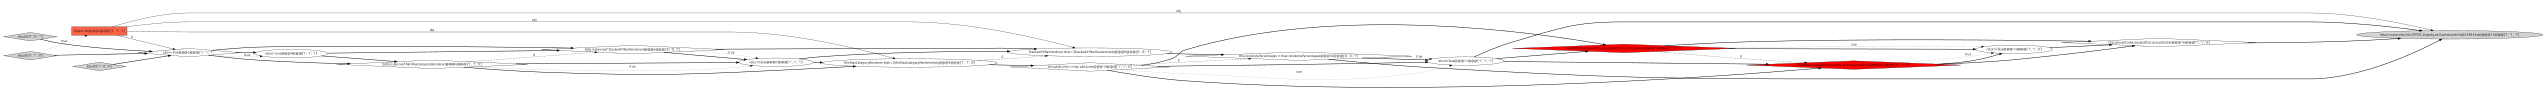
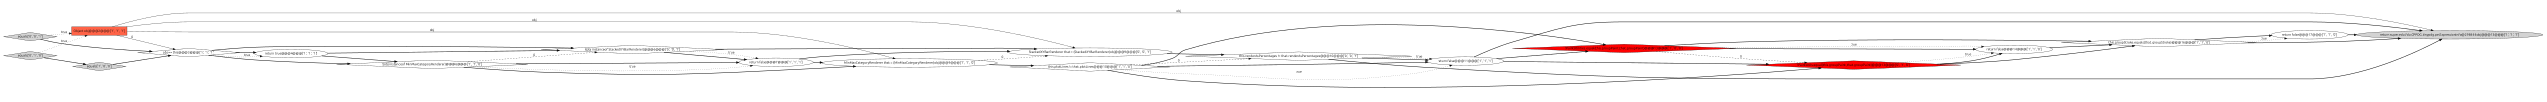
none -> (59, 34)
none -> (2310, 35)
(99, 54) -> (64, 61)
